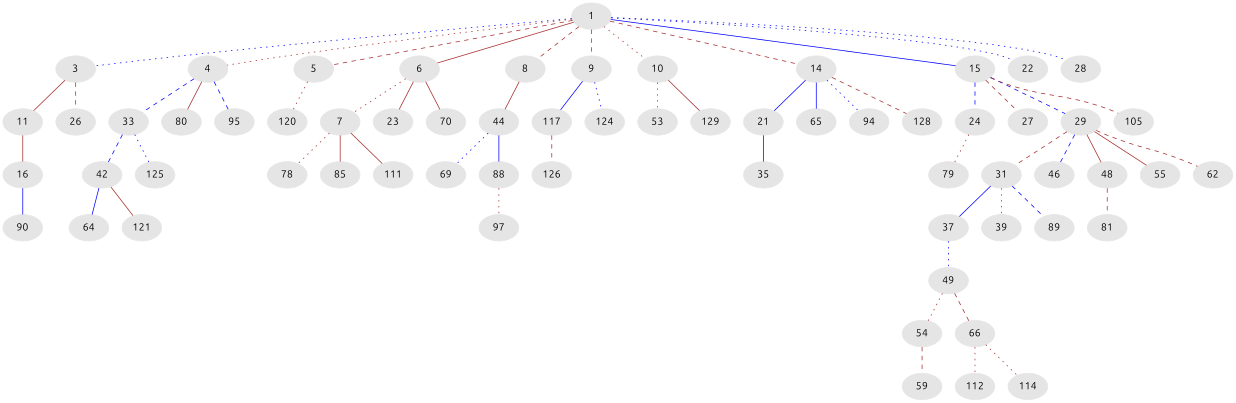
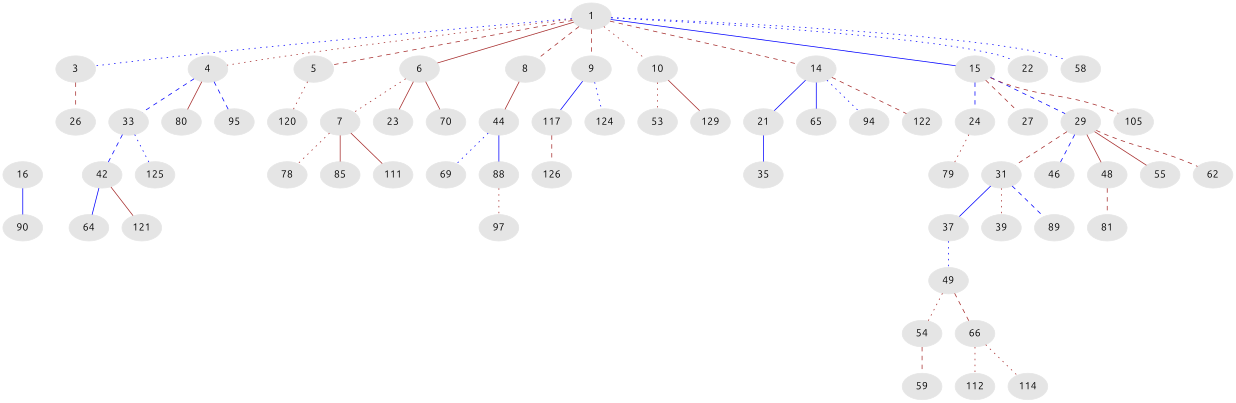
(1081, 69) -> (1081, 69)
(23, 122) -> none
(922, 122) -> (922, 122)
